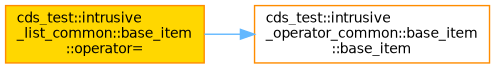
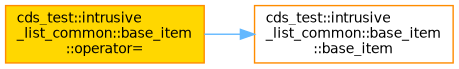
(372, 34) -> (354, 34)
